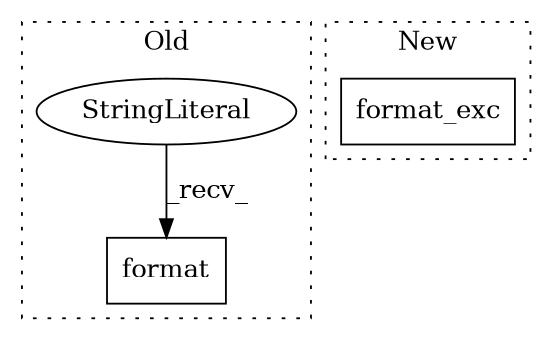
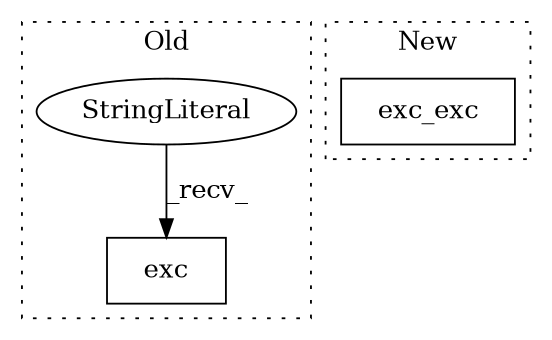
(428, 112) -> (428, 112)
(166, 271) -> (166, 271)
